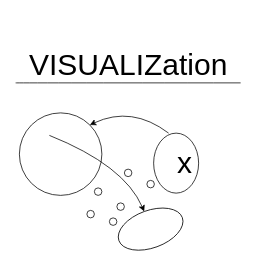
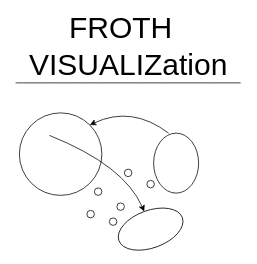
none -> (120, 27)
(184, 162) -> none
